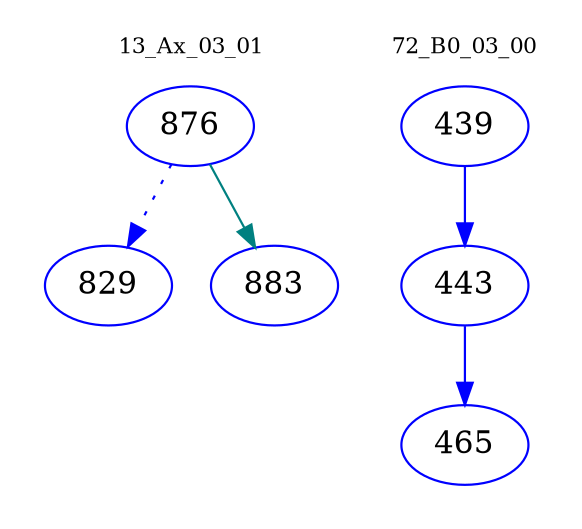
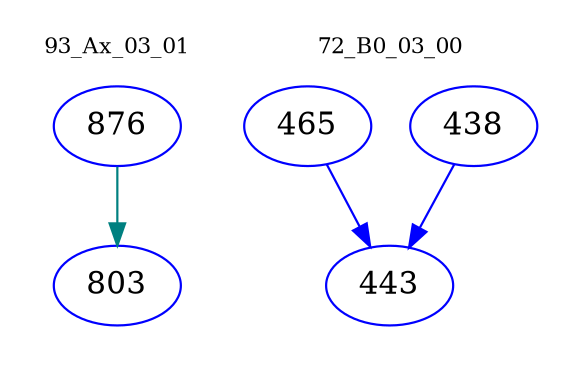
(192, 48) -> (117, 48)
(465, 126) -> (474, 126)
(108, 286) -> none
(275, 286) -> (117, 286)
(465, 354) -> (343, 196)
